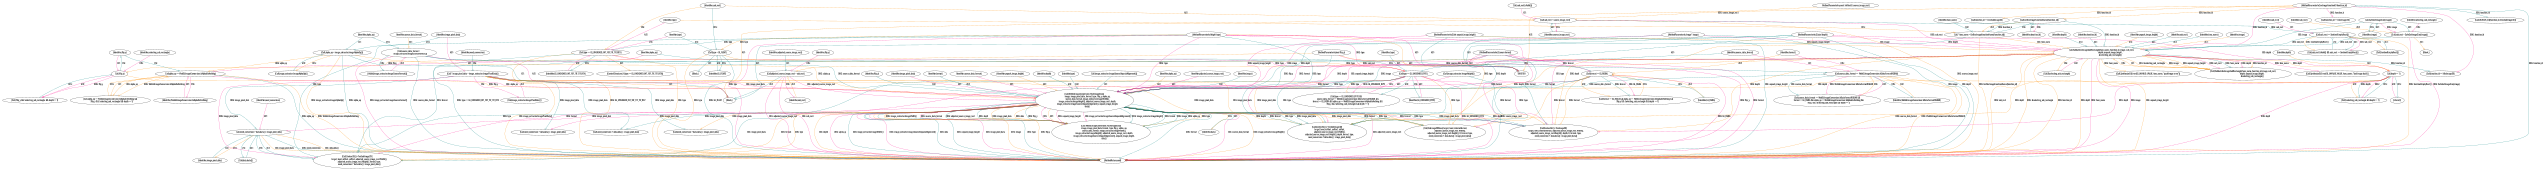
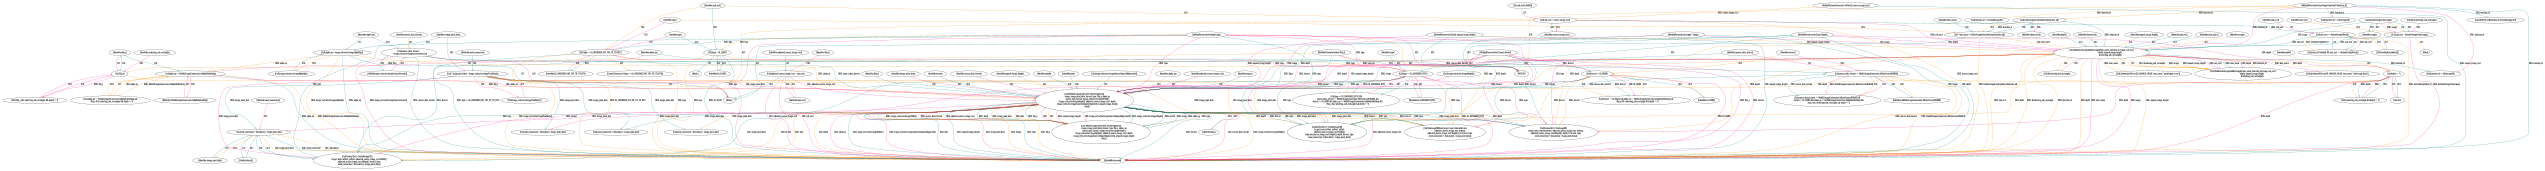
none -> (2398, 27)
(73, 82) -> (73, 82)
(1414, 87) -> (1414, 87)
(1425, 154) -> (2145, 153)
